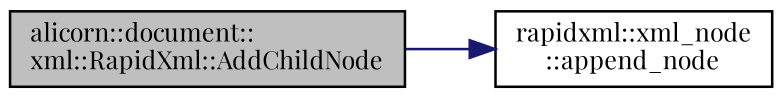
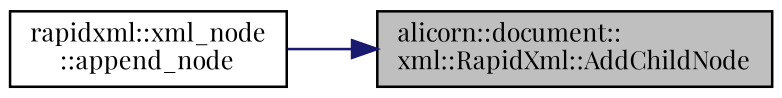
(437, 49) -> (320, 49)
